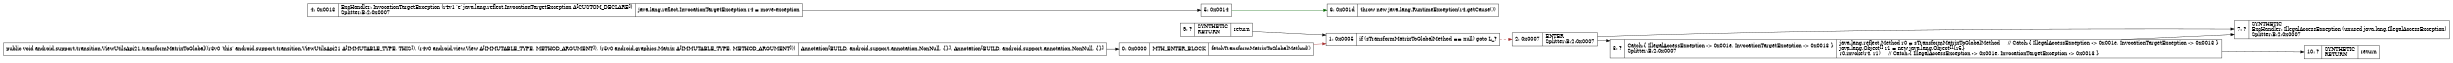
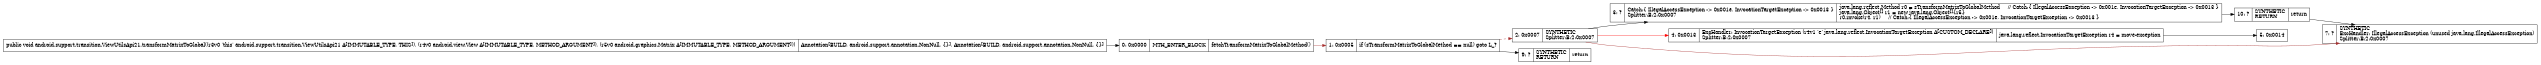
(1413, 10) -> none
(1914, 30) -> (1961, 53)
(1287, 33) -> (1507, 52)
none -> (1631, 35)
(1555, 37) -> (1561, 33)
(2176, 37) -> (2331, 22)
